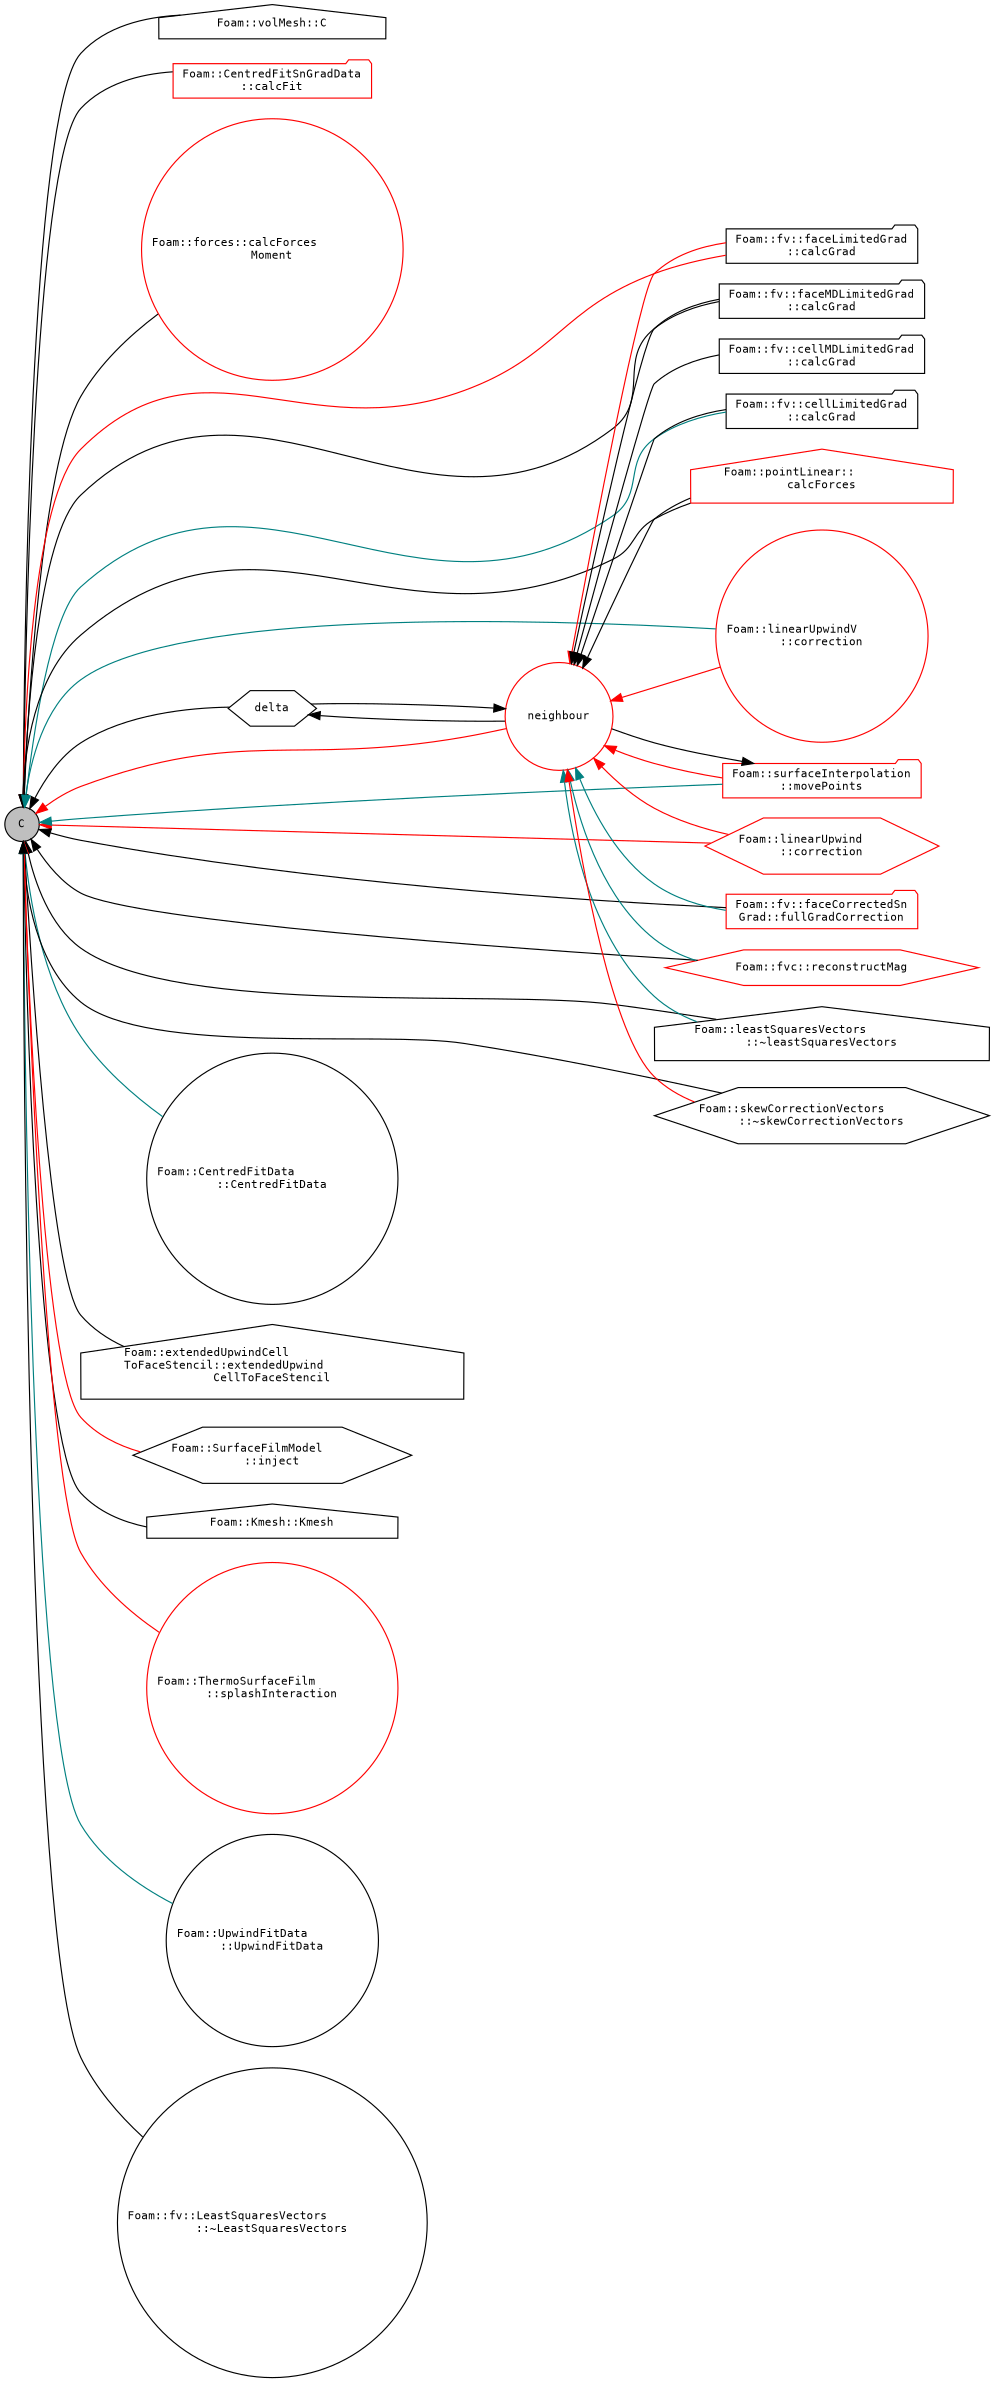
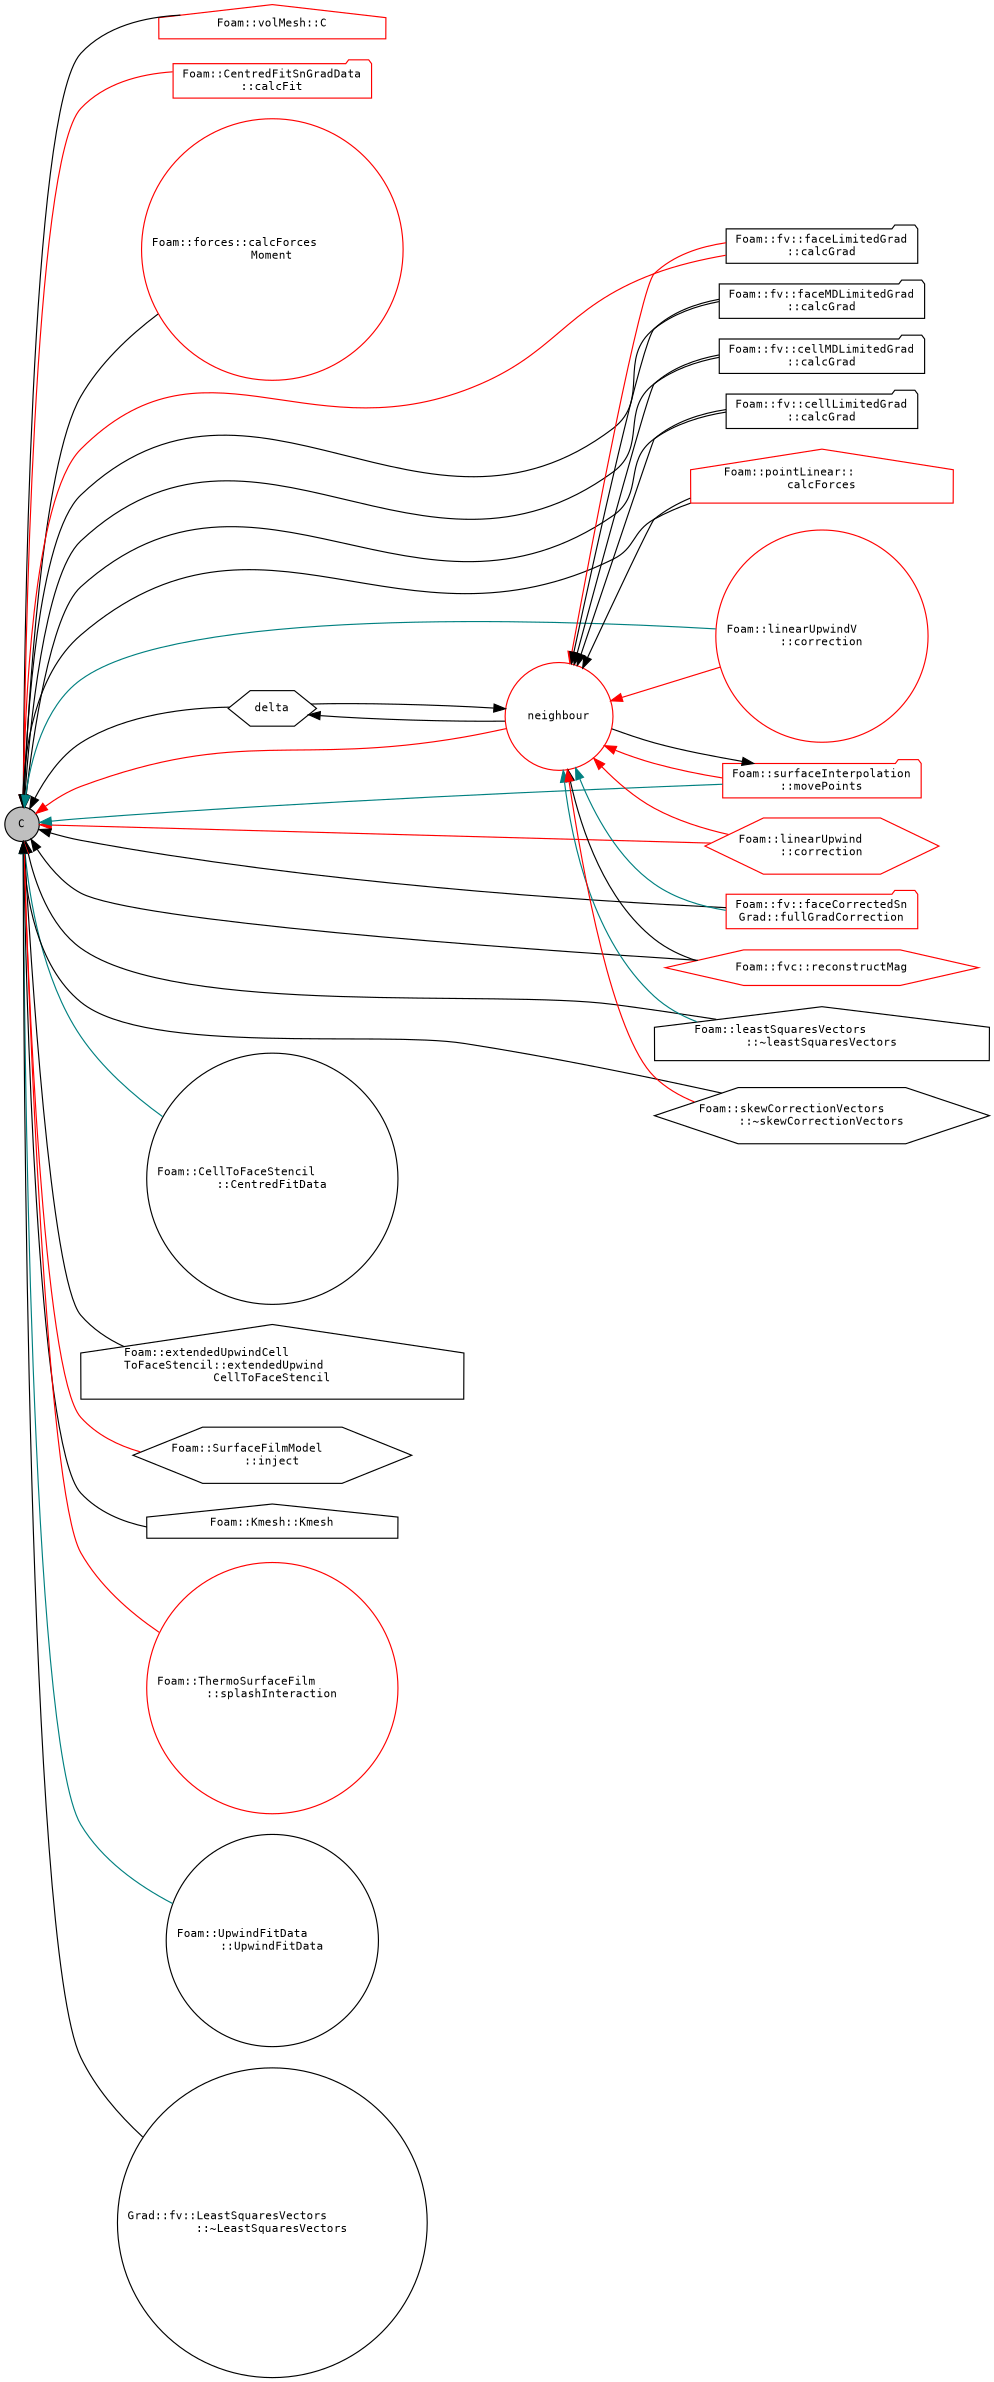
(272, 24) -> (272, 24)
(55, 201) -> (55, 201)
none -> (299, 490)
(319, 538) -> (319, 538)
(611, 888) -> (611, 888)
(272, 1179) -> (272, 1179)
(272, 2223) -> (272, 2223)
